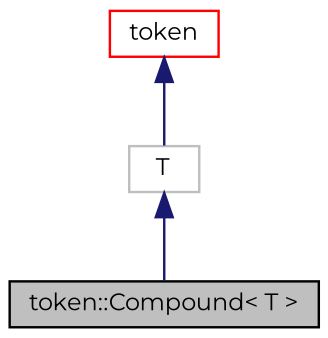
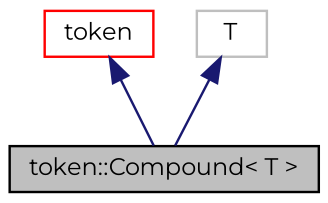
(164, 114) -> (137, 113)
